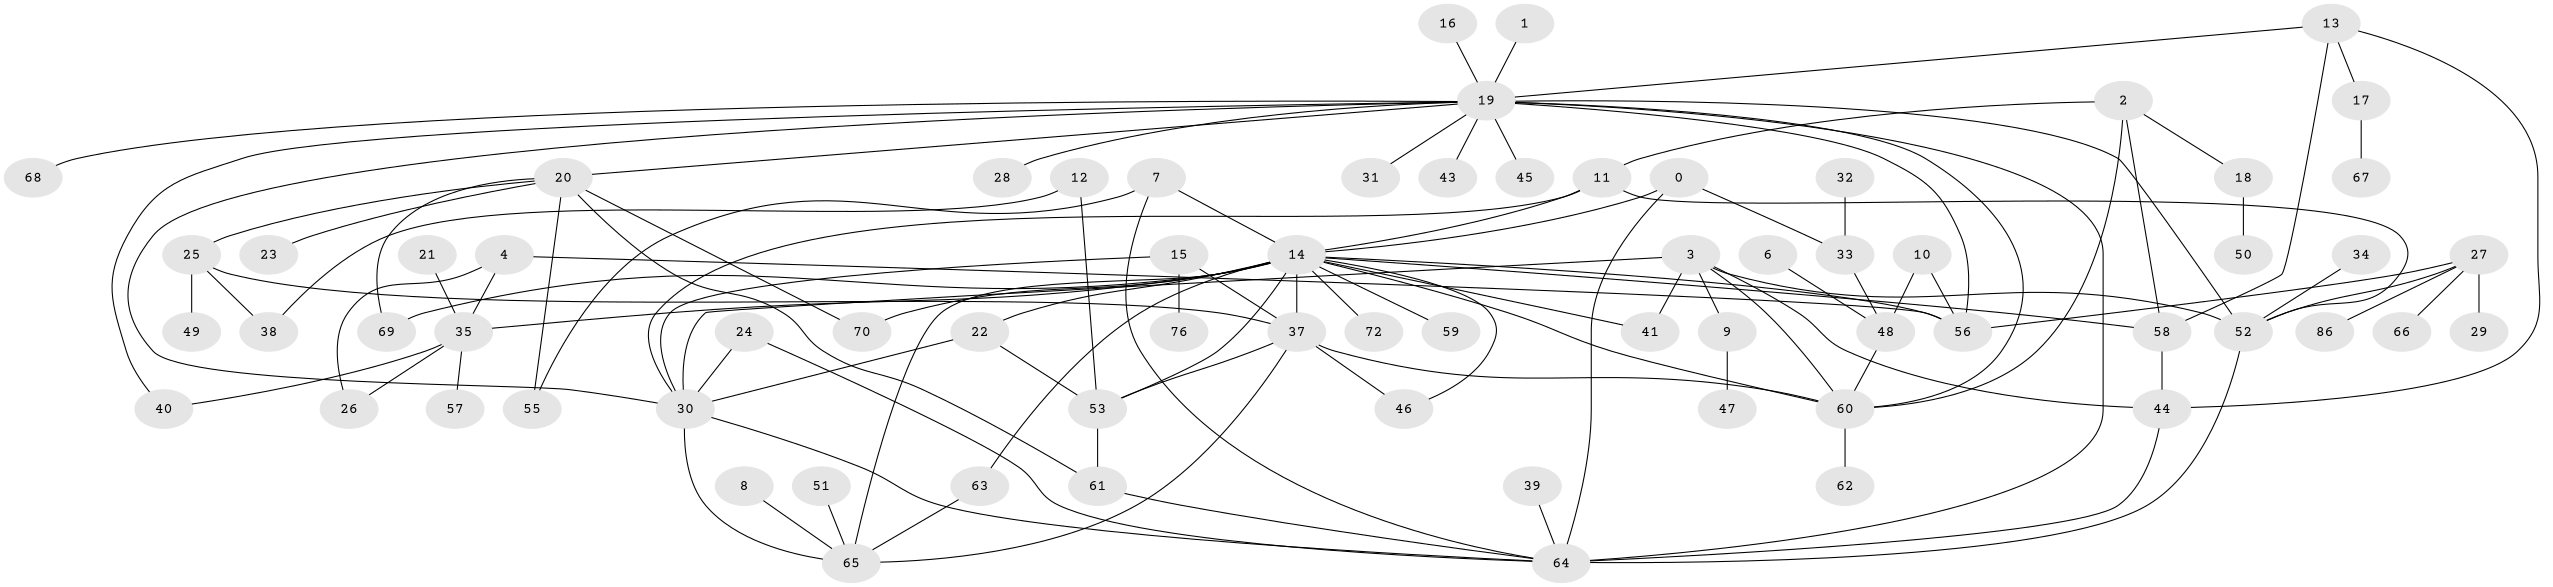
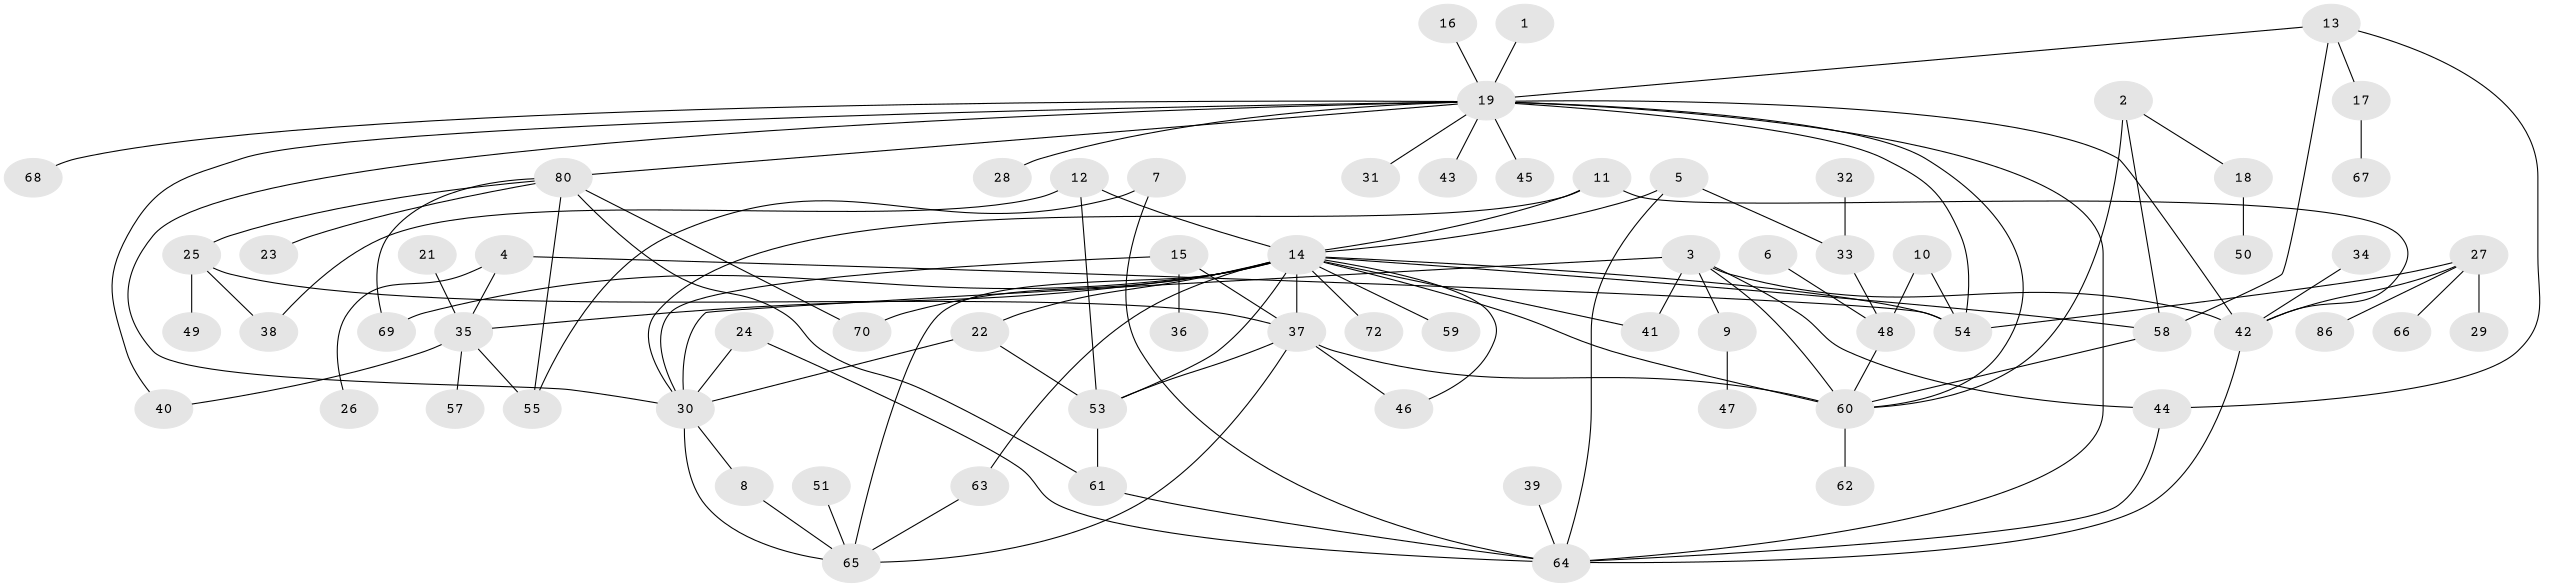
(1857, 118) -> none
(563, 178) -> (563, 178)
(1679, 178) -> (1679, 178)
(1215, 210) -> (1194, 224)
(1179, 332) -> (1179, 332)
(1963, 332) -> (1963, 332)
(2243, 332) -> (2243, 332)
(406, 370) -> (498, 371)
(2162, 371) -> (1990, 374)
(1113, 531) -> (715, 448)
